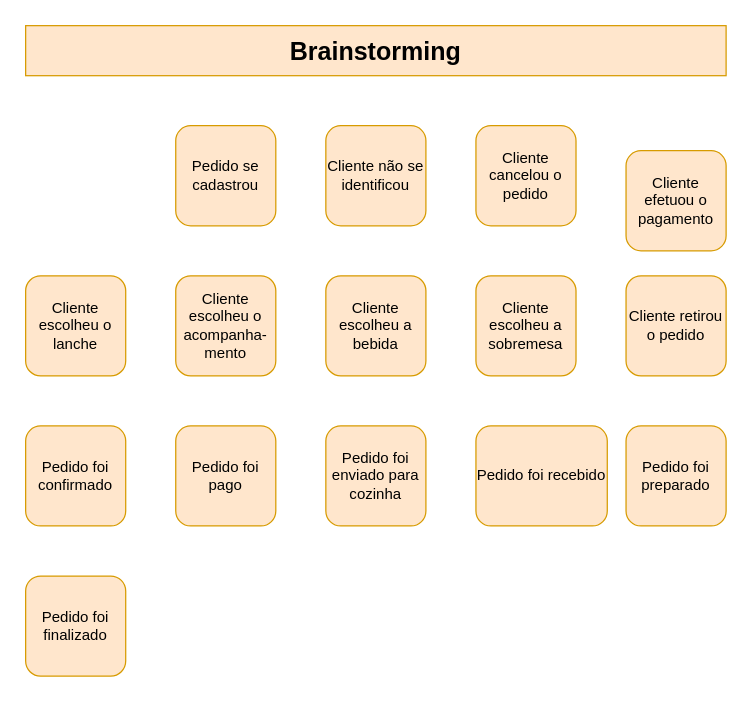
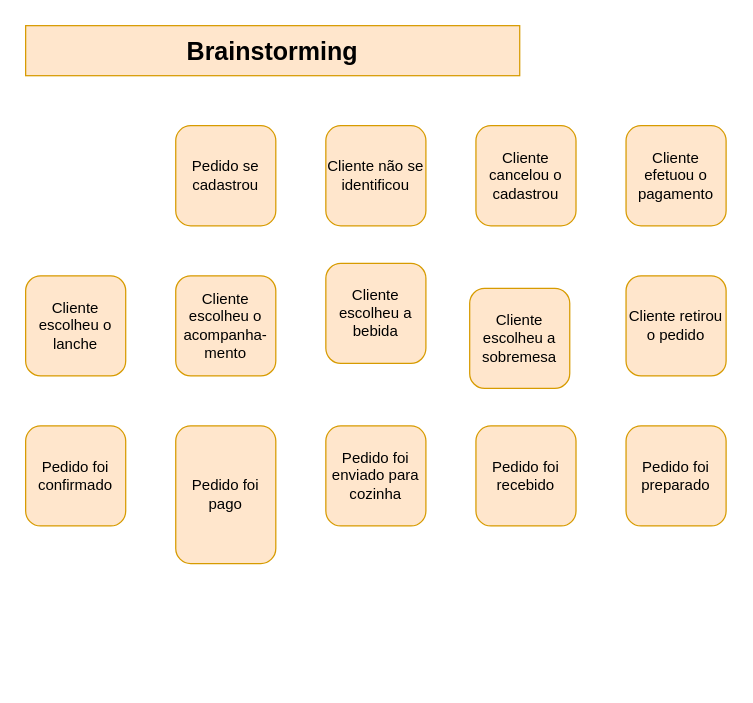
(376, 51) -> (273, 51)
(526, 176) -> (526, 176)
(676, 201) -> (676, 176)
(376, 326) -> (376, 313)
(526, 326) -> (519, 338)
(226, 476) -> (226, 494)
(541, 476) -> (526, 476)
(76, 626) -> none
